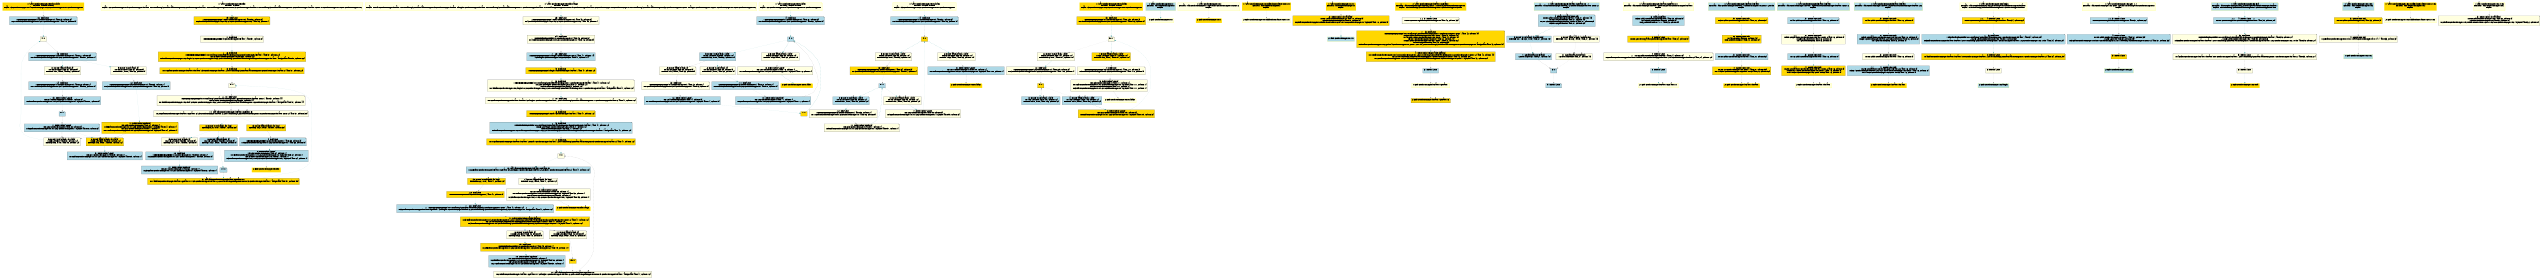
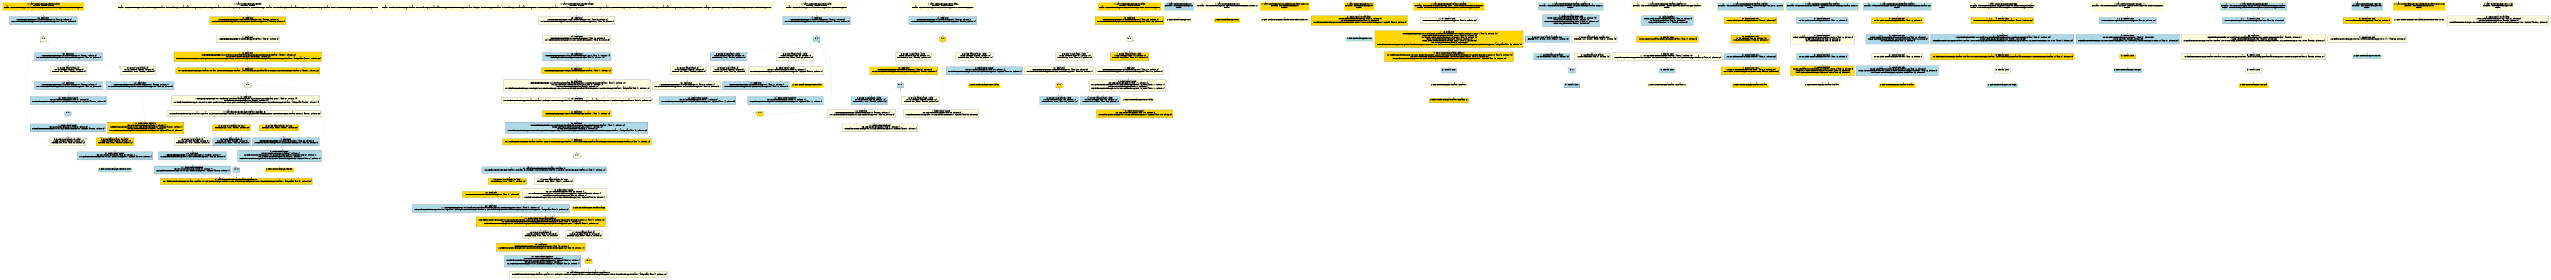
none -> (115, 170)
